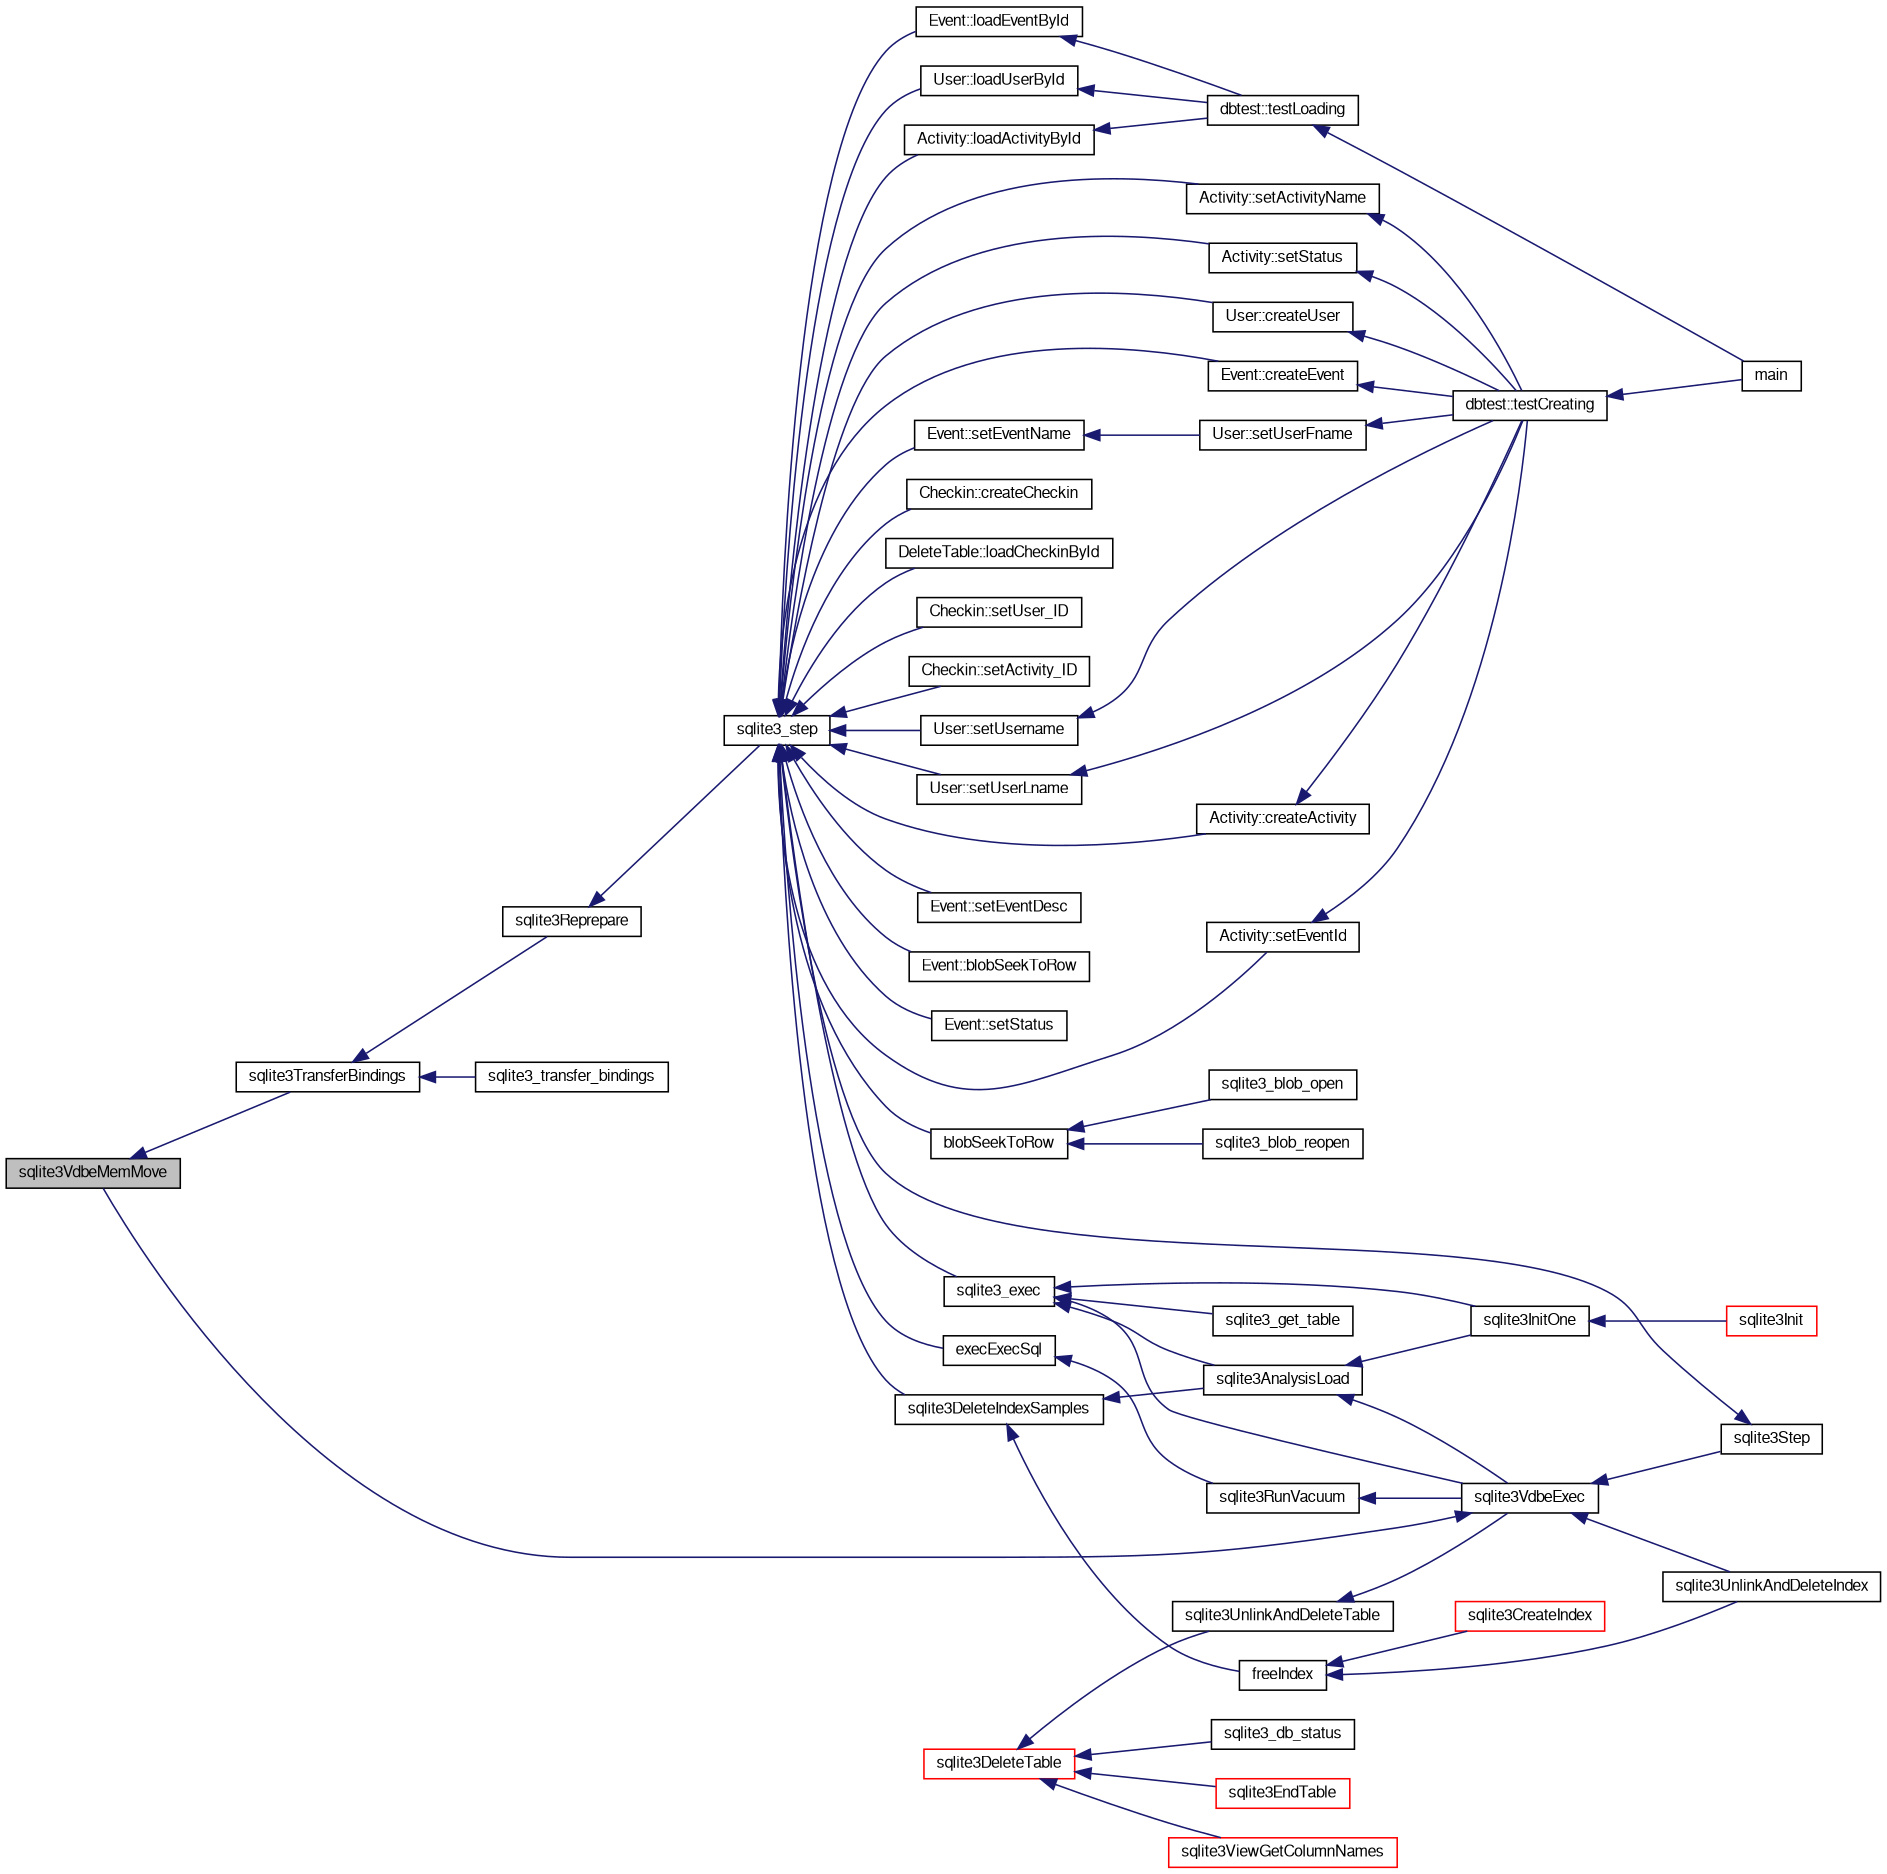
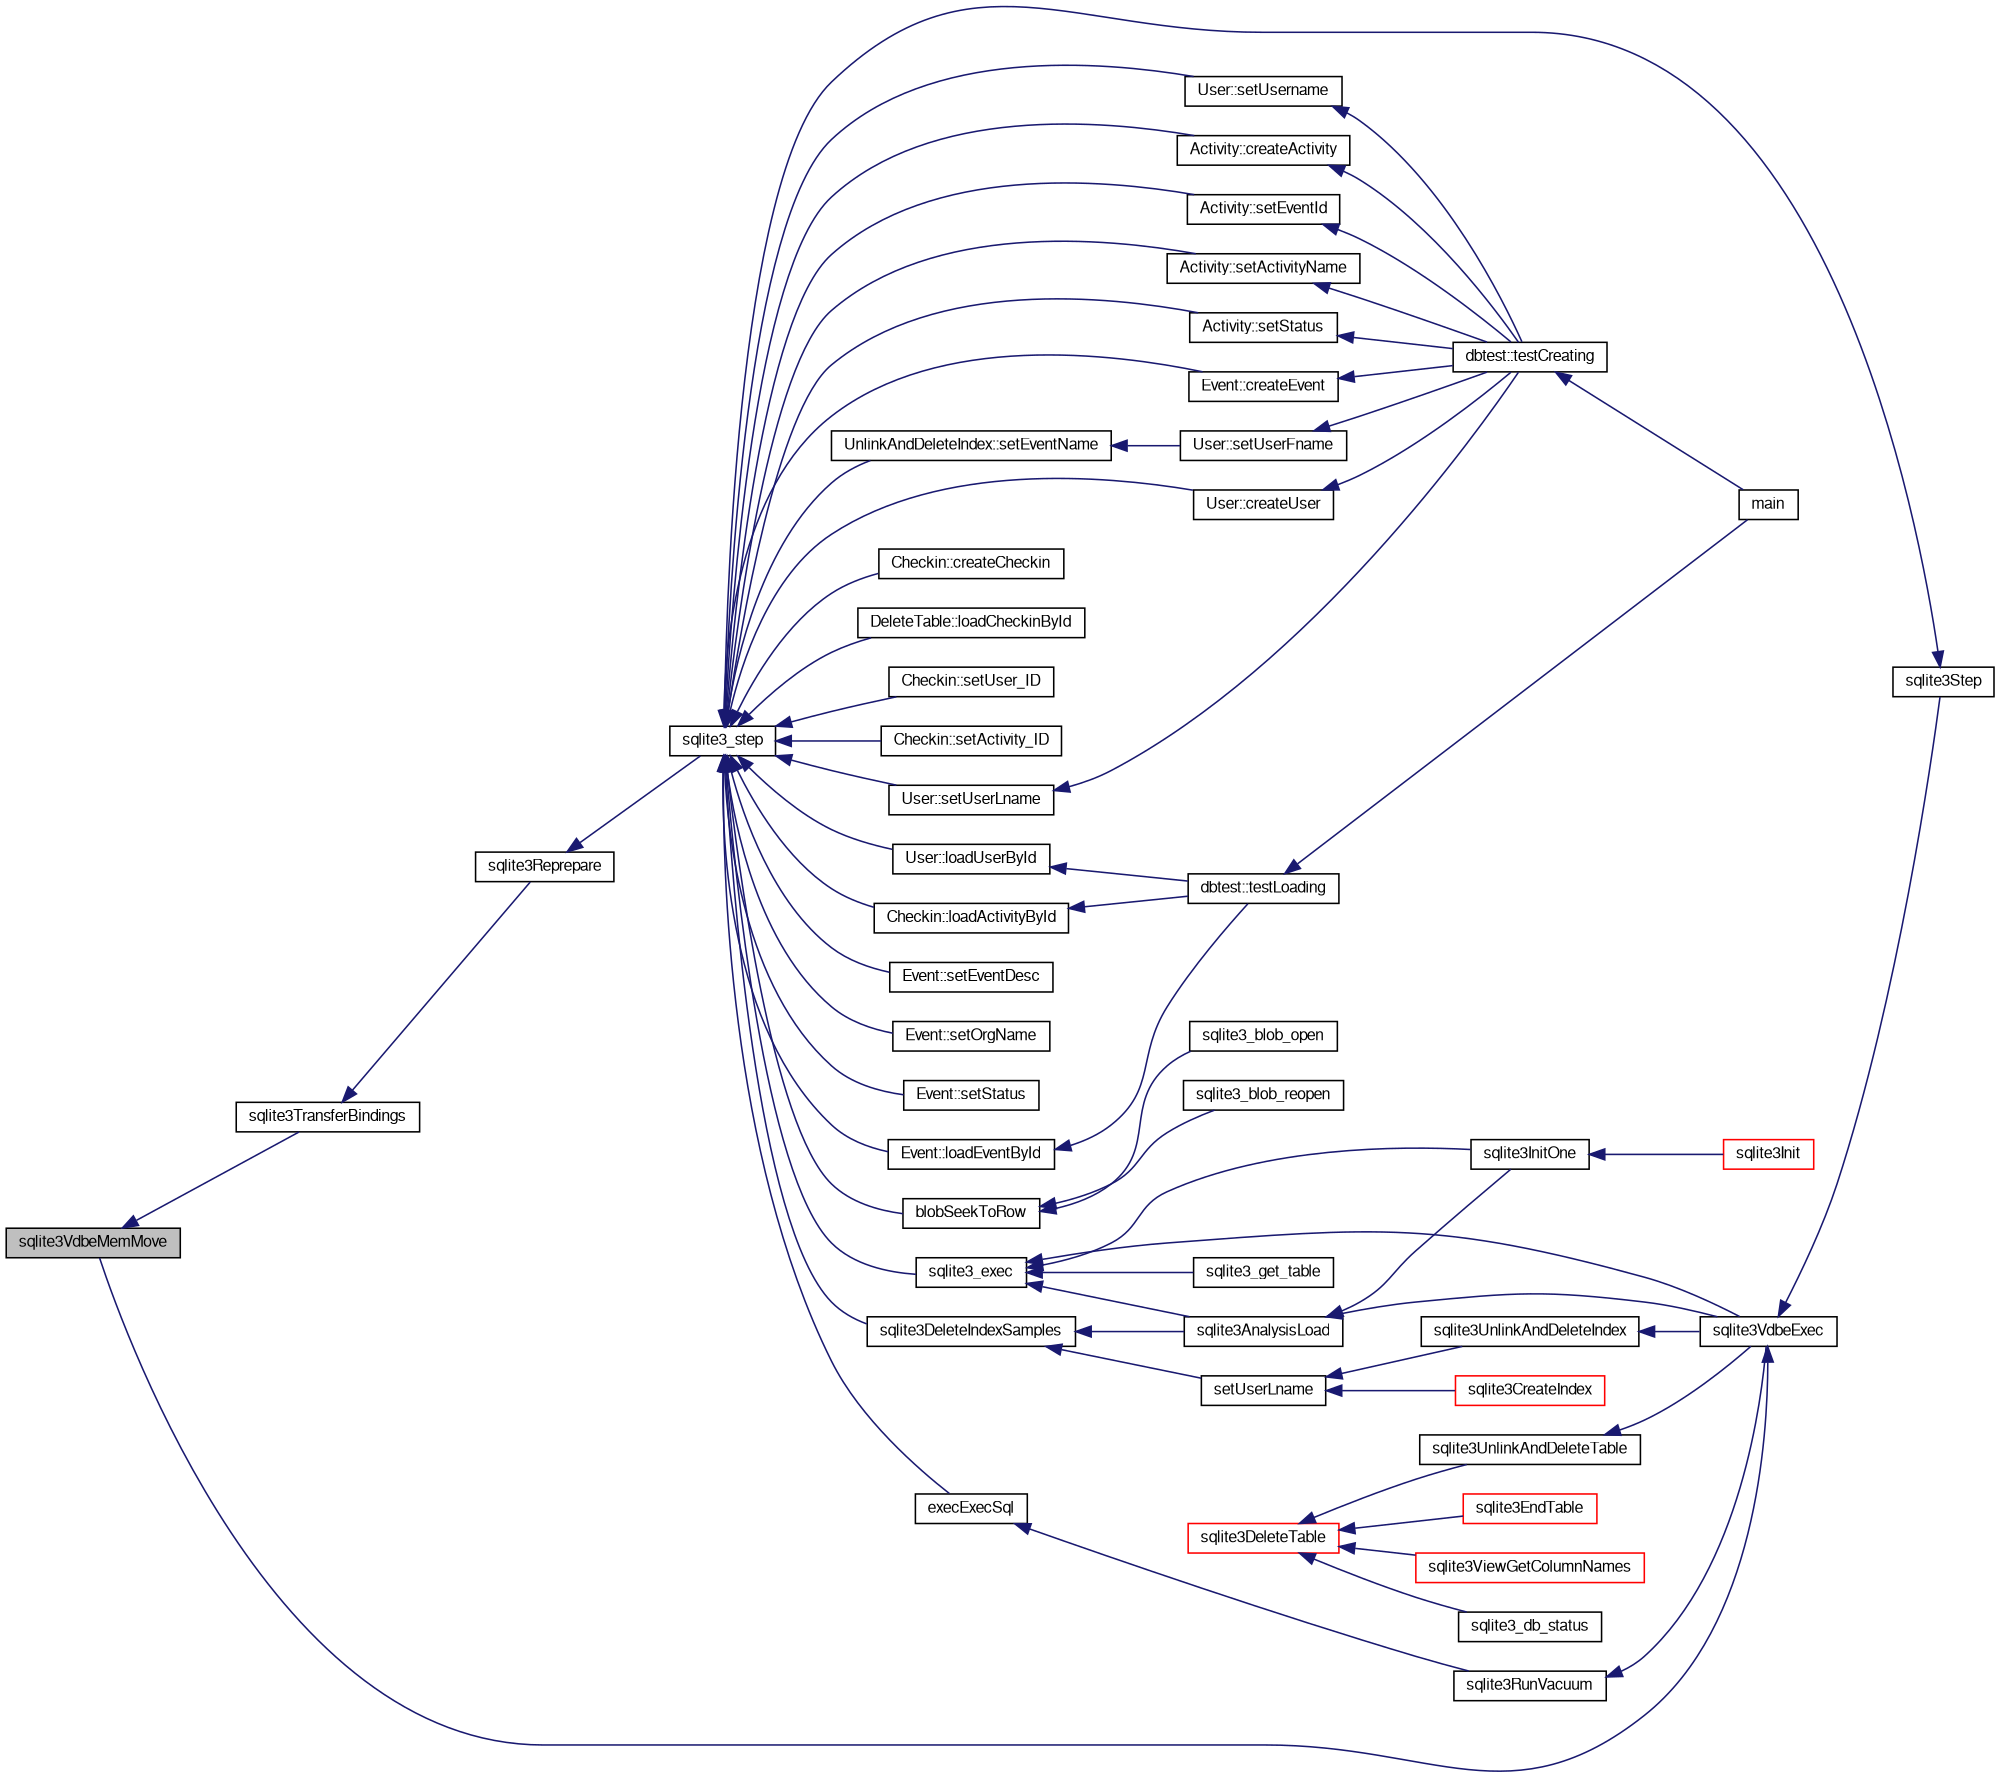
(999, 140) -> (971, 918)
(999, 435) -> (971, 446)
(999, 967) -> (971, 1036)
(572, 1077) -> none
(1658, 1545) -> (1677, 1332)
(1283, 1675) -> (1264, 1391)
